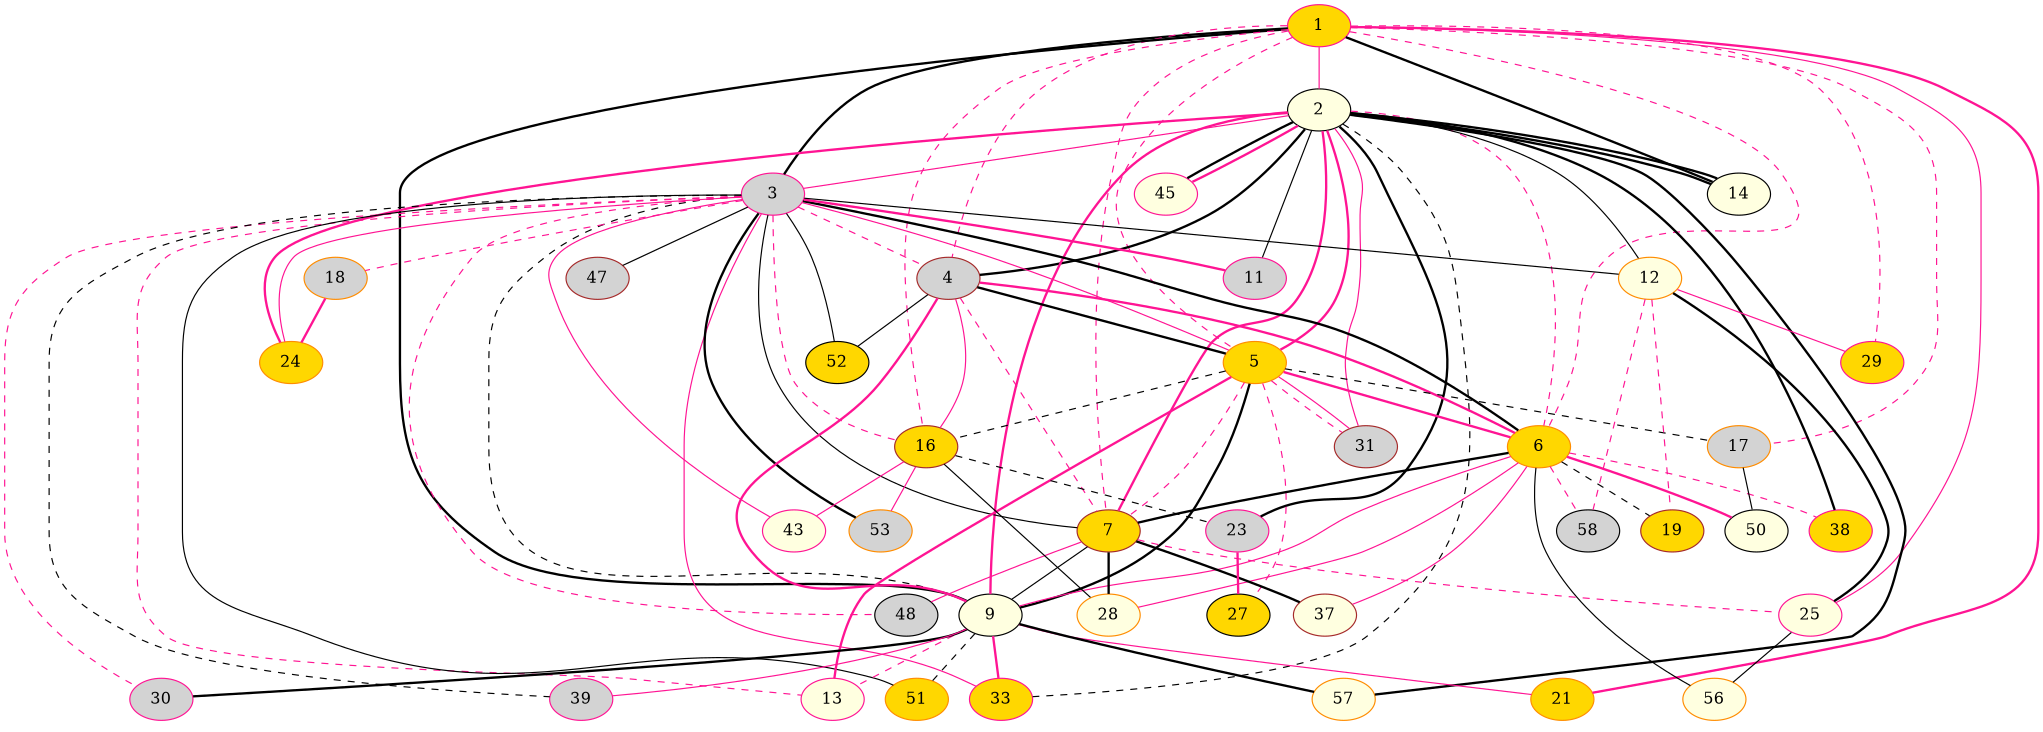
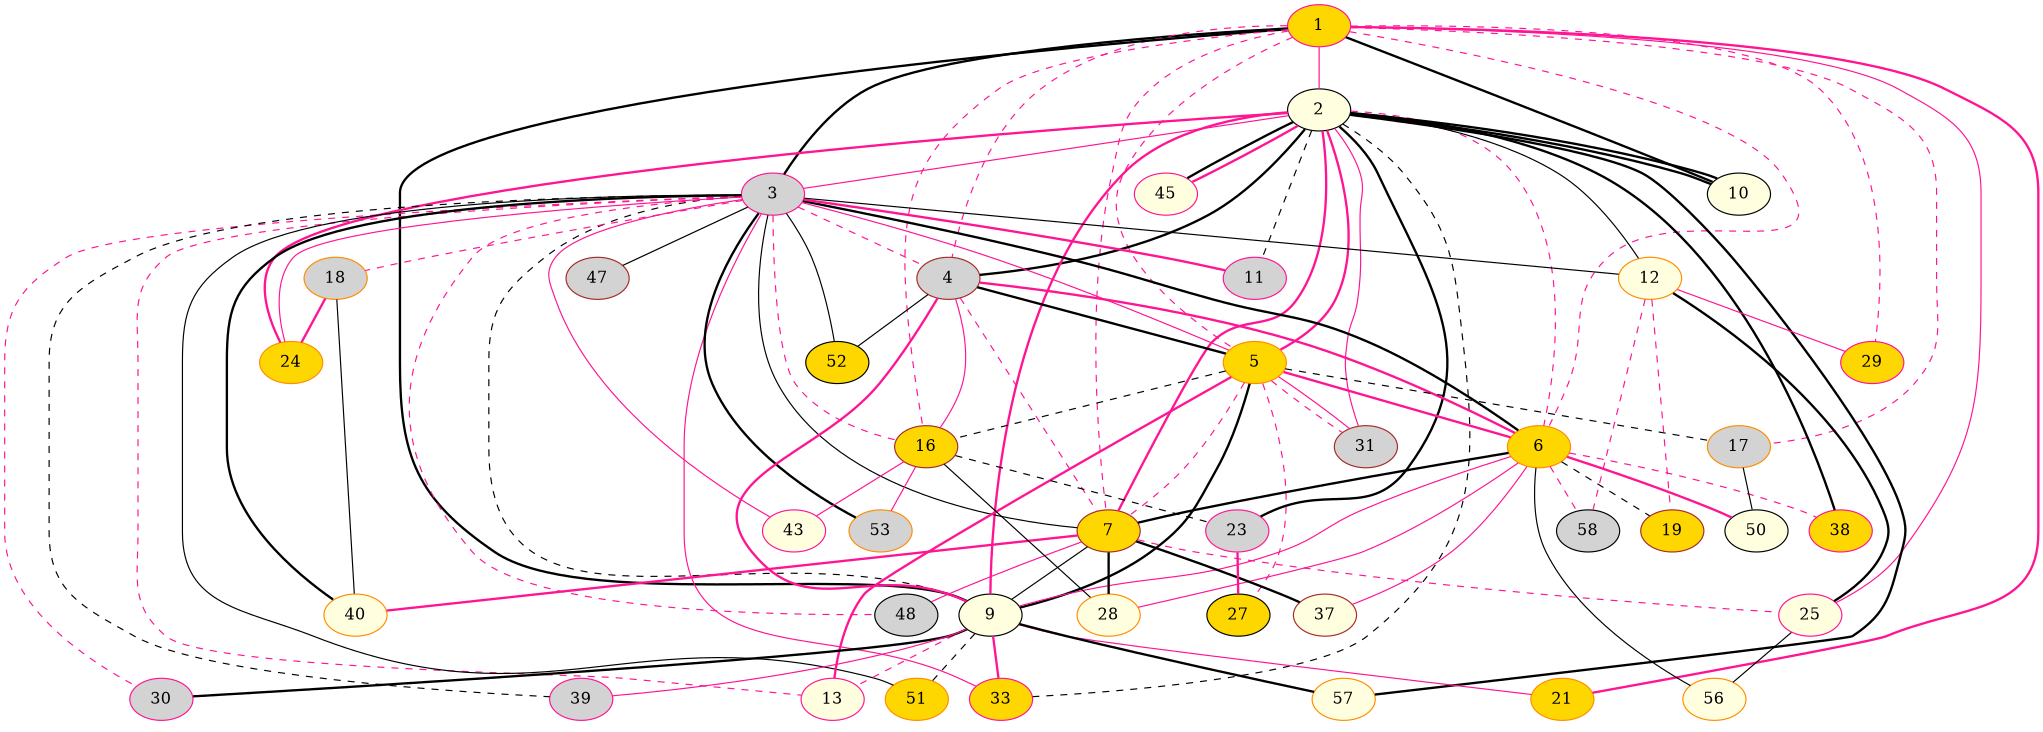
(1287, 194) -> (1287, 194)
(1739, 194) -> (1739, 194)
none -> (356, 615)
